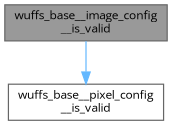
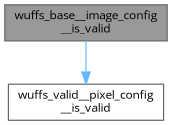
(86, 102) -> (86, 102)
